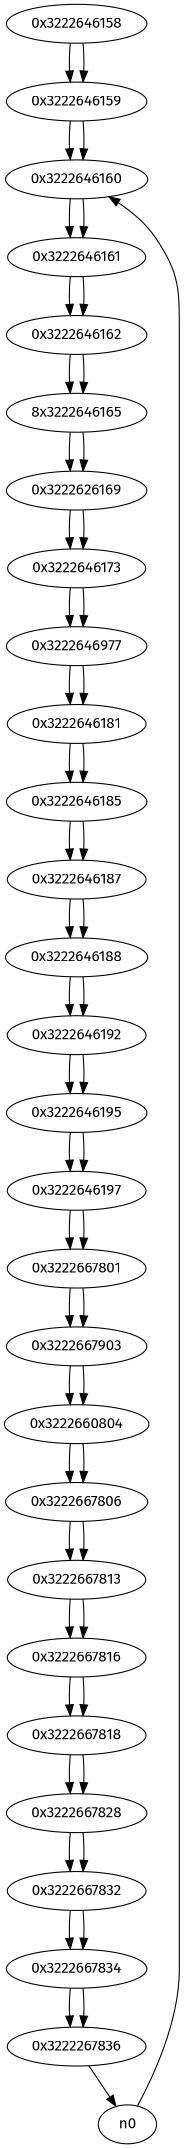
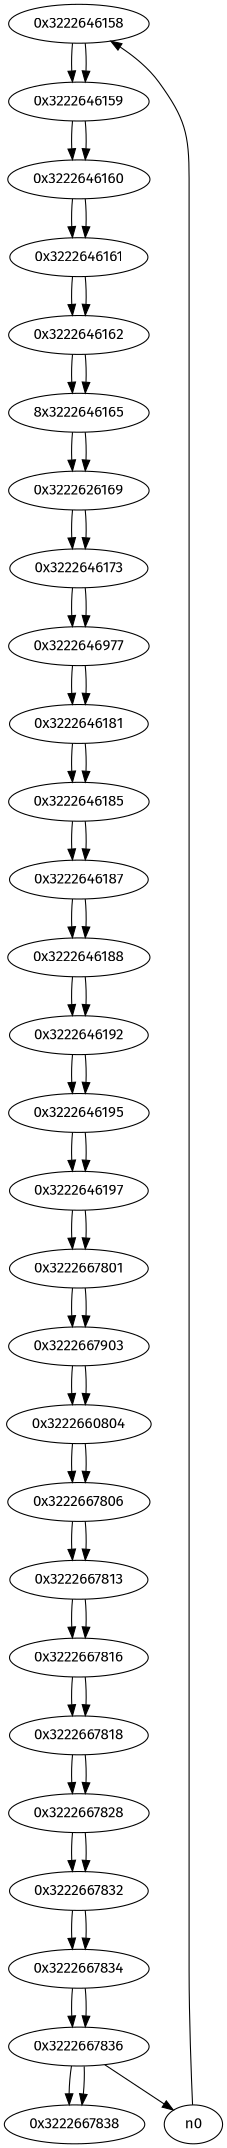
(179, 1147) -> (189, 1064)
(77, 2047) -> (79, 2047)
none -> (75, 2124)
